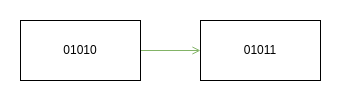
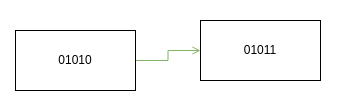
(81, 51) -> (76, 61)
